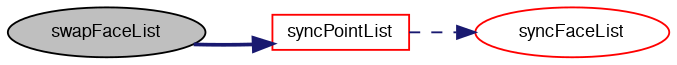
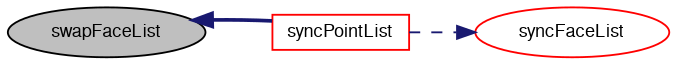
(223, 45) -> (242, 20)
